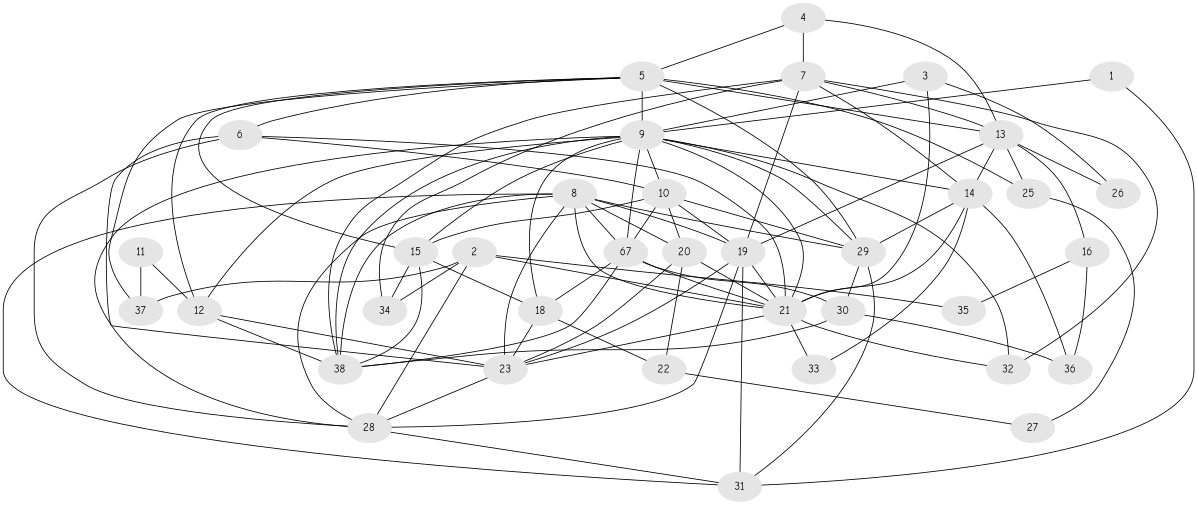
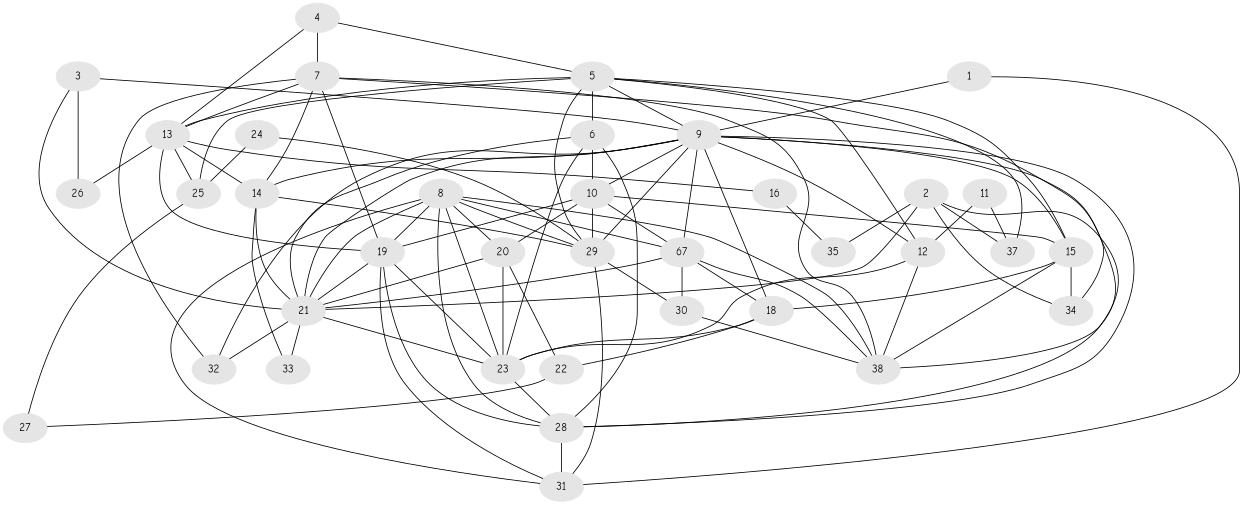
none -> (257, 135)
(1070, 370) -> none
